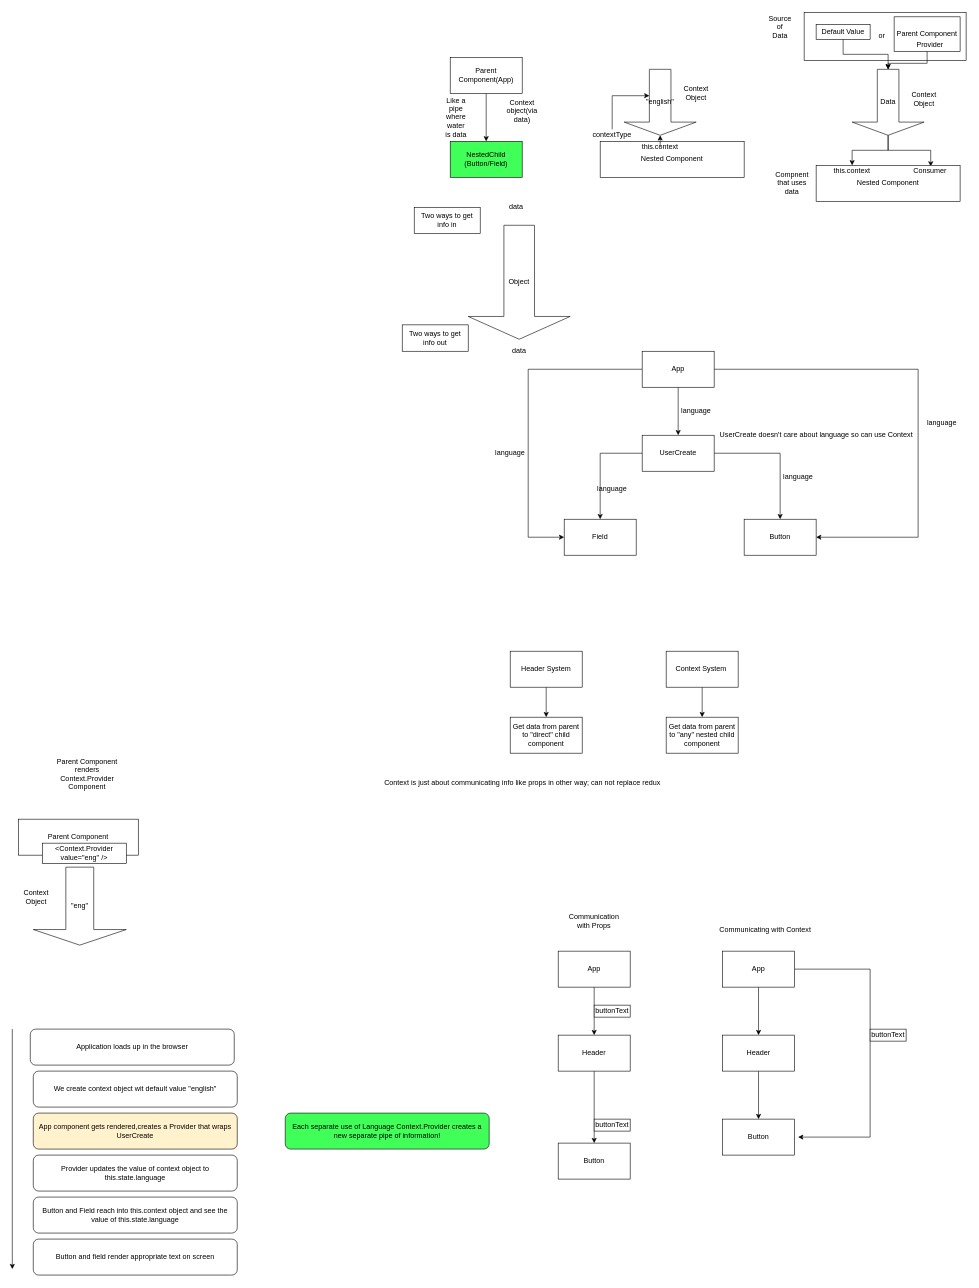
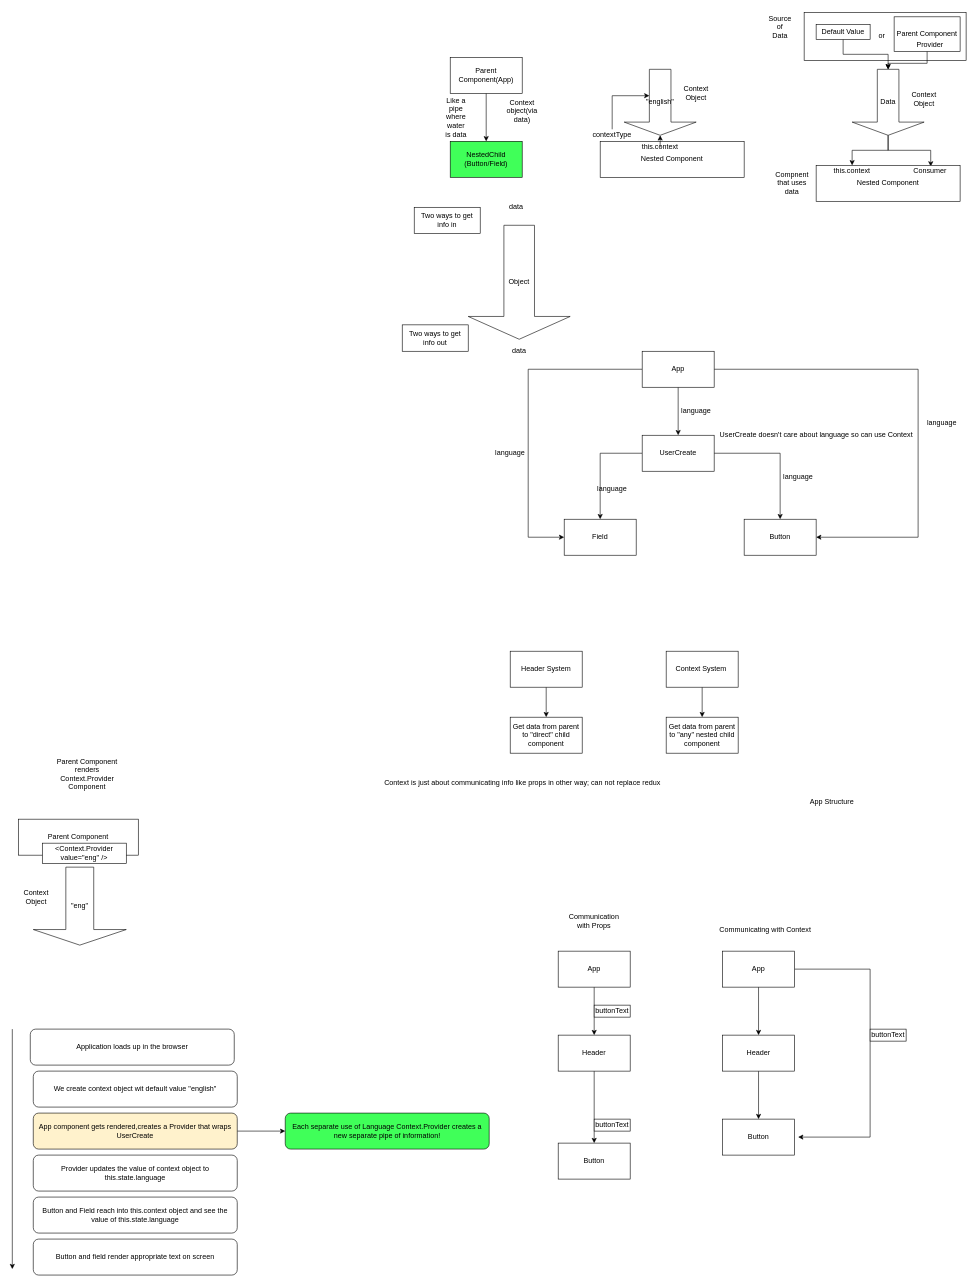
none -> (832, 802)
none -> (279, 1131)
